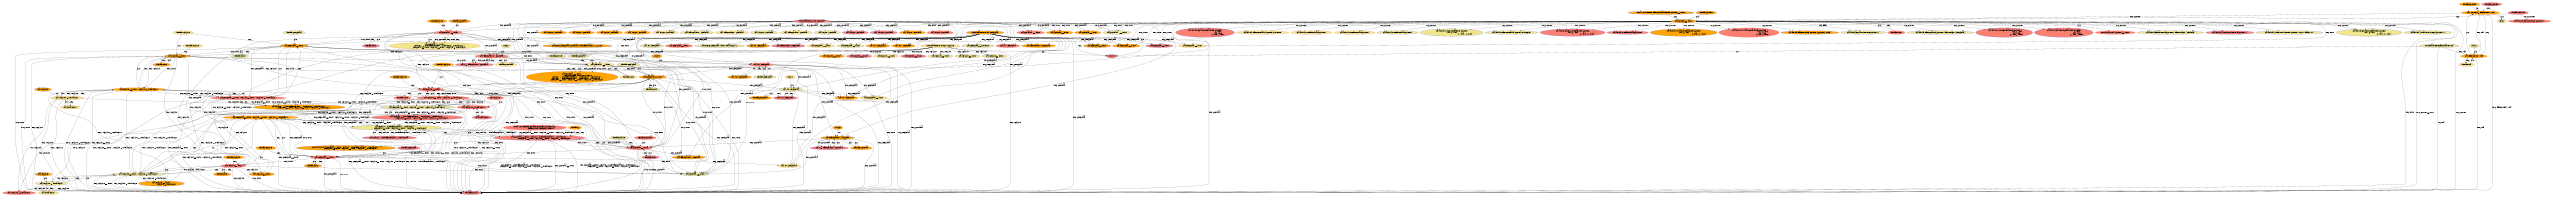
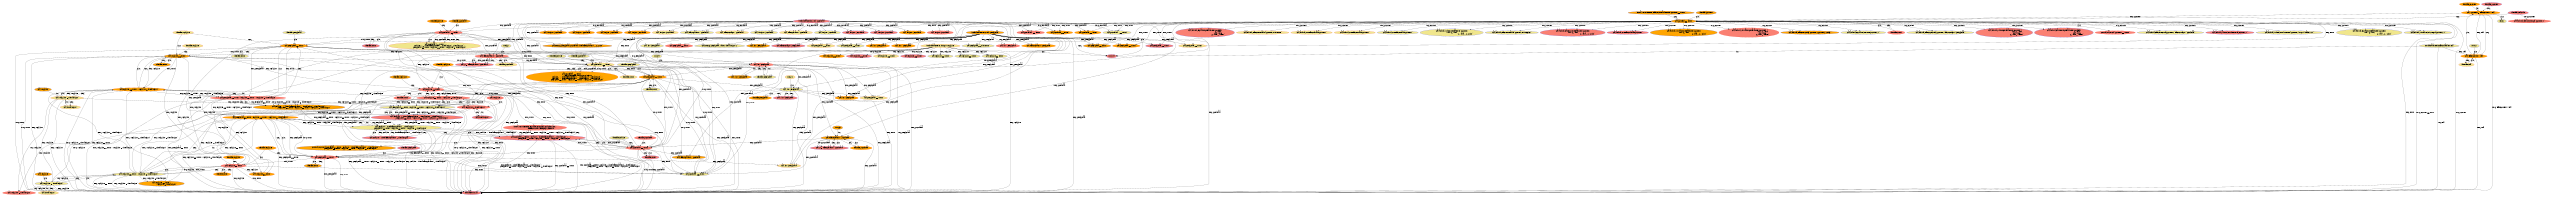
(1823, 25) -> (1823, 25)
(657, 56) -> (657, 56)
(575, 128) -> none
